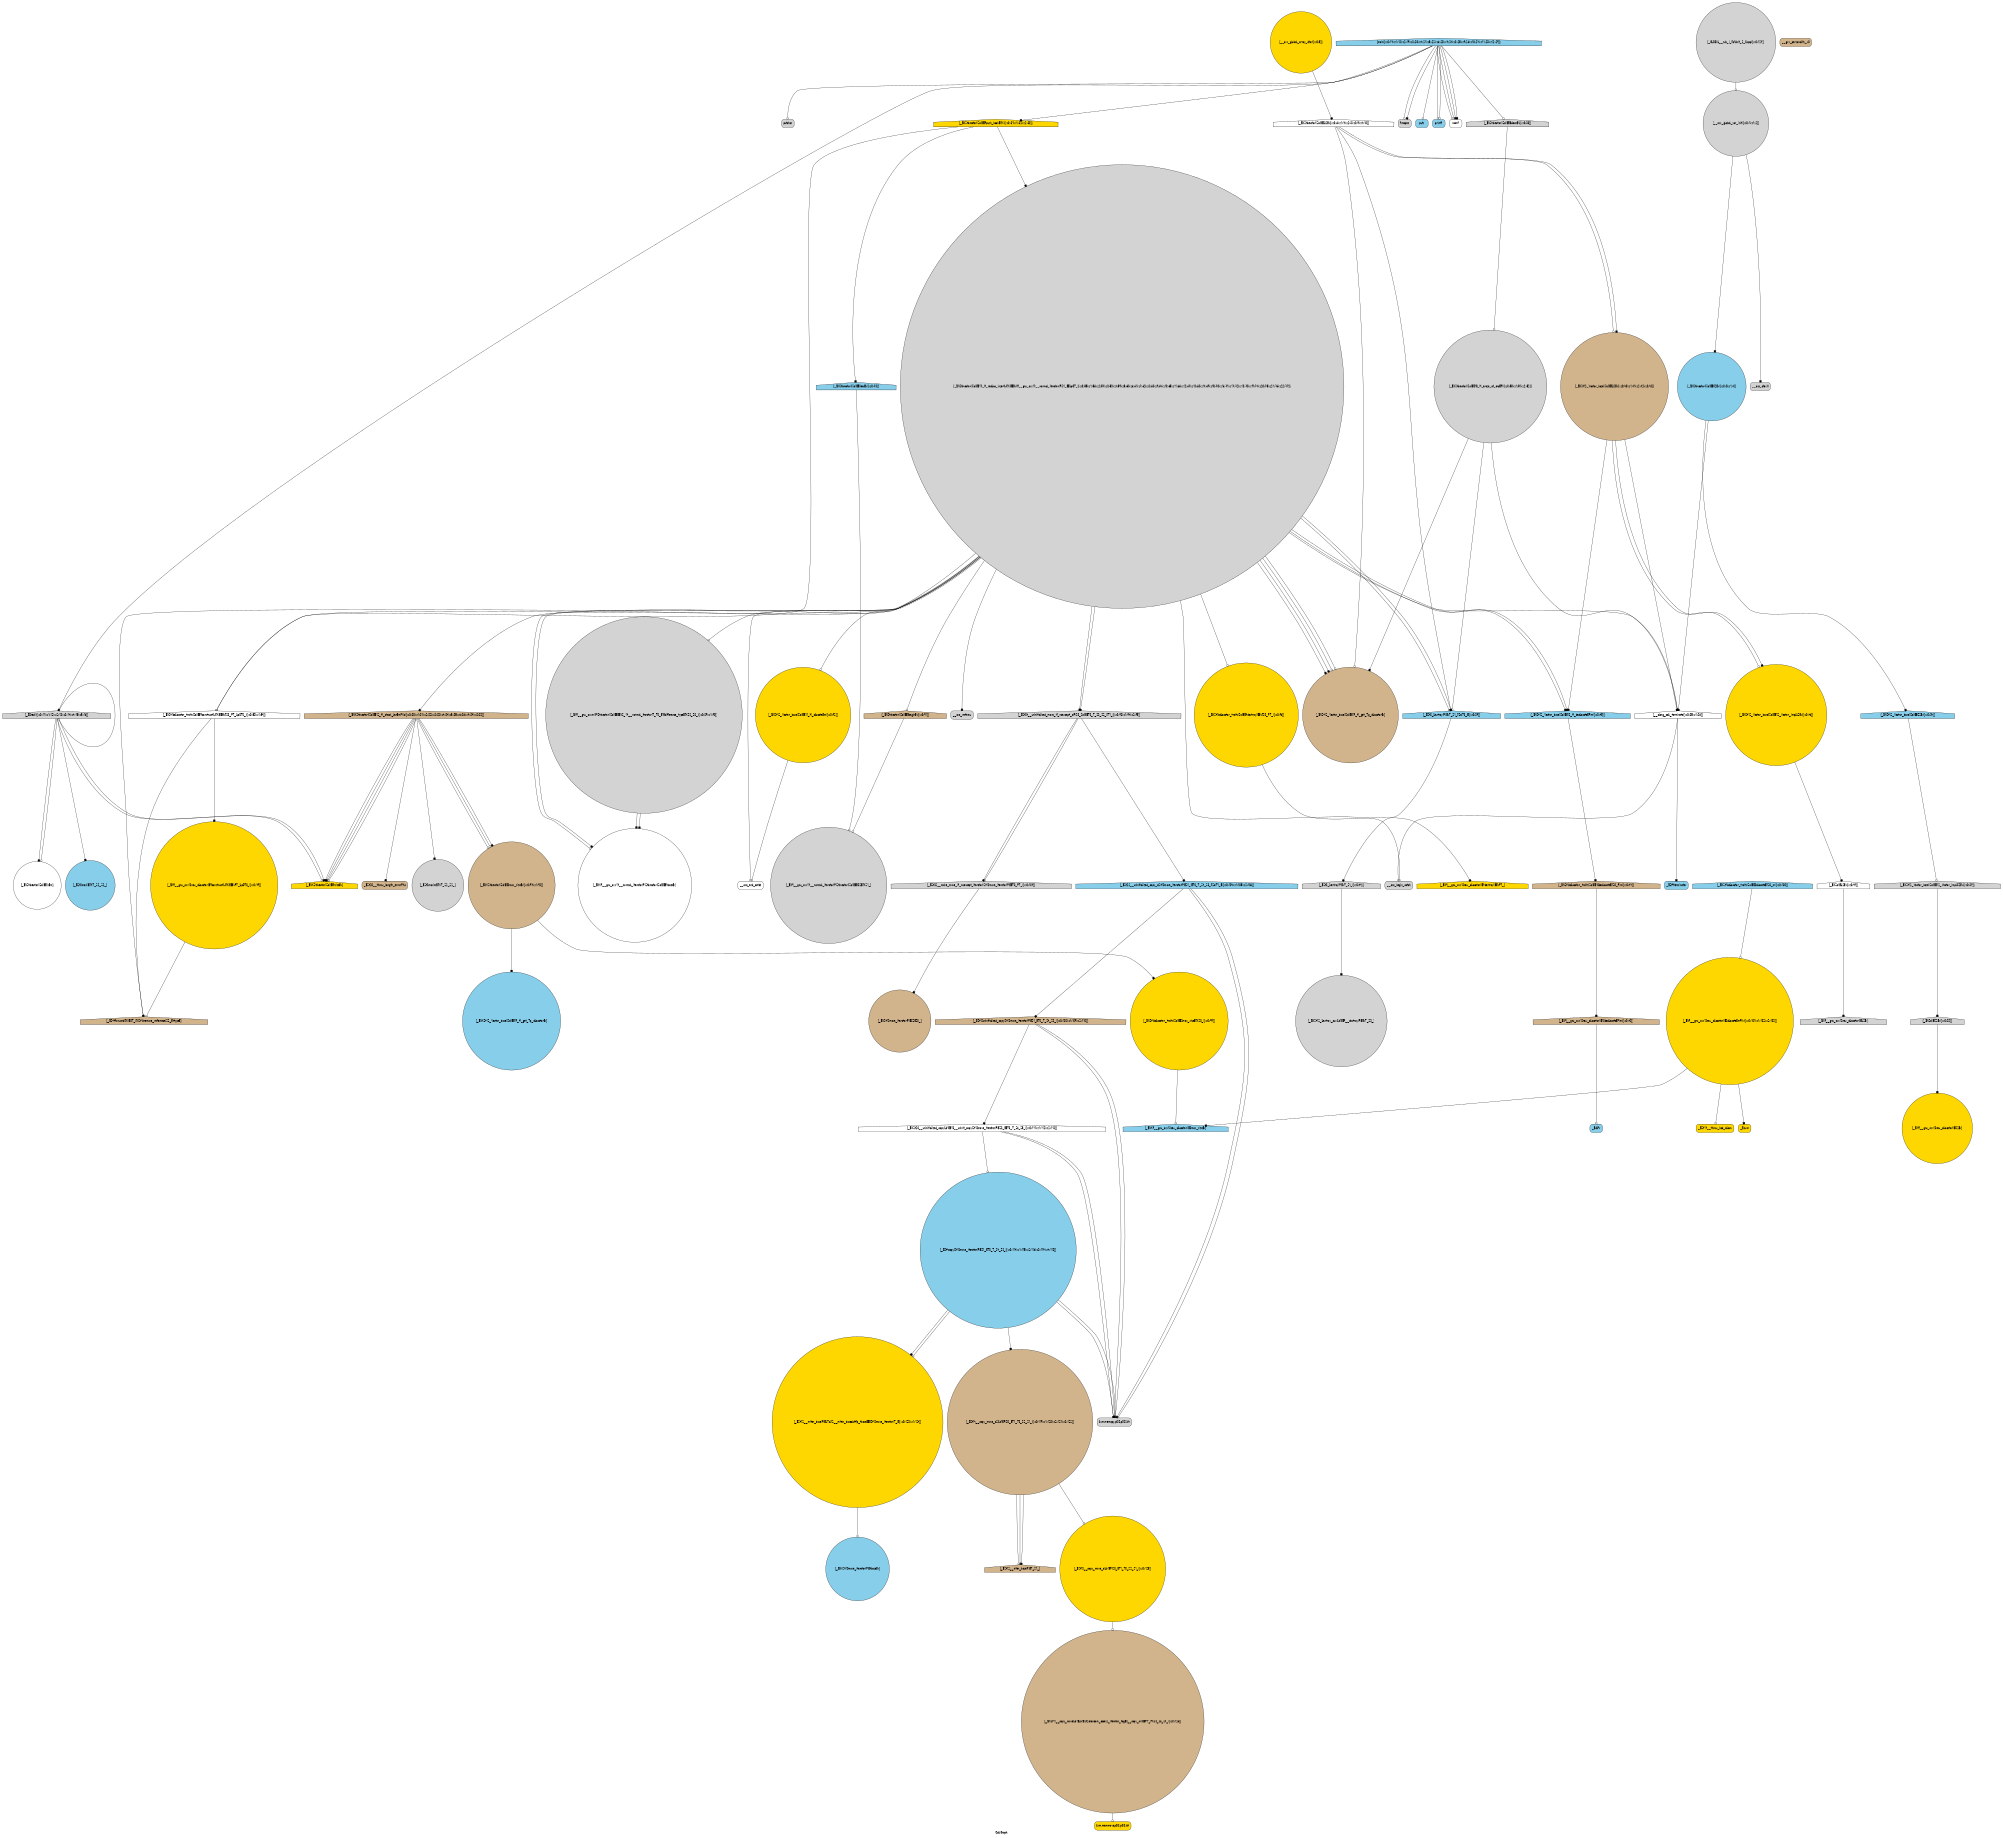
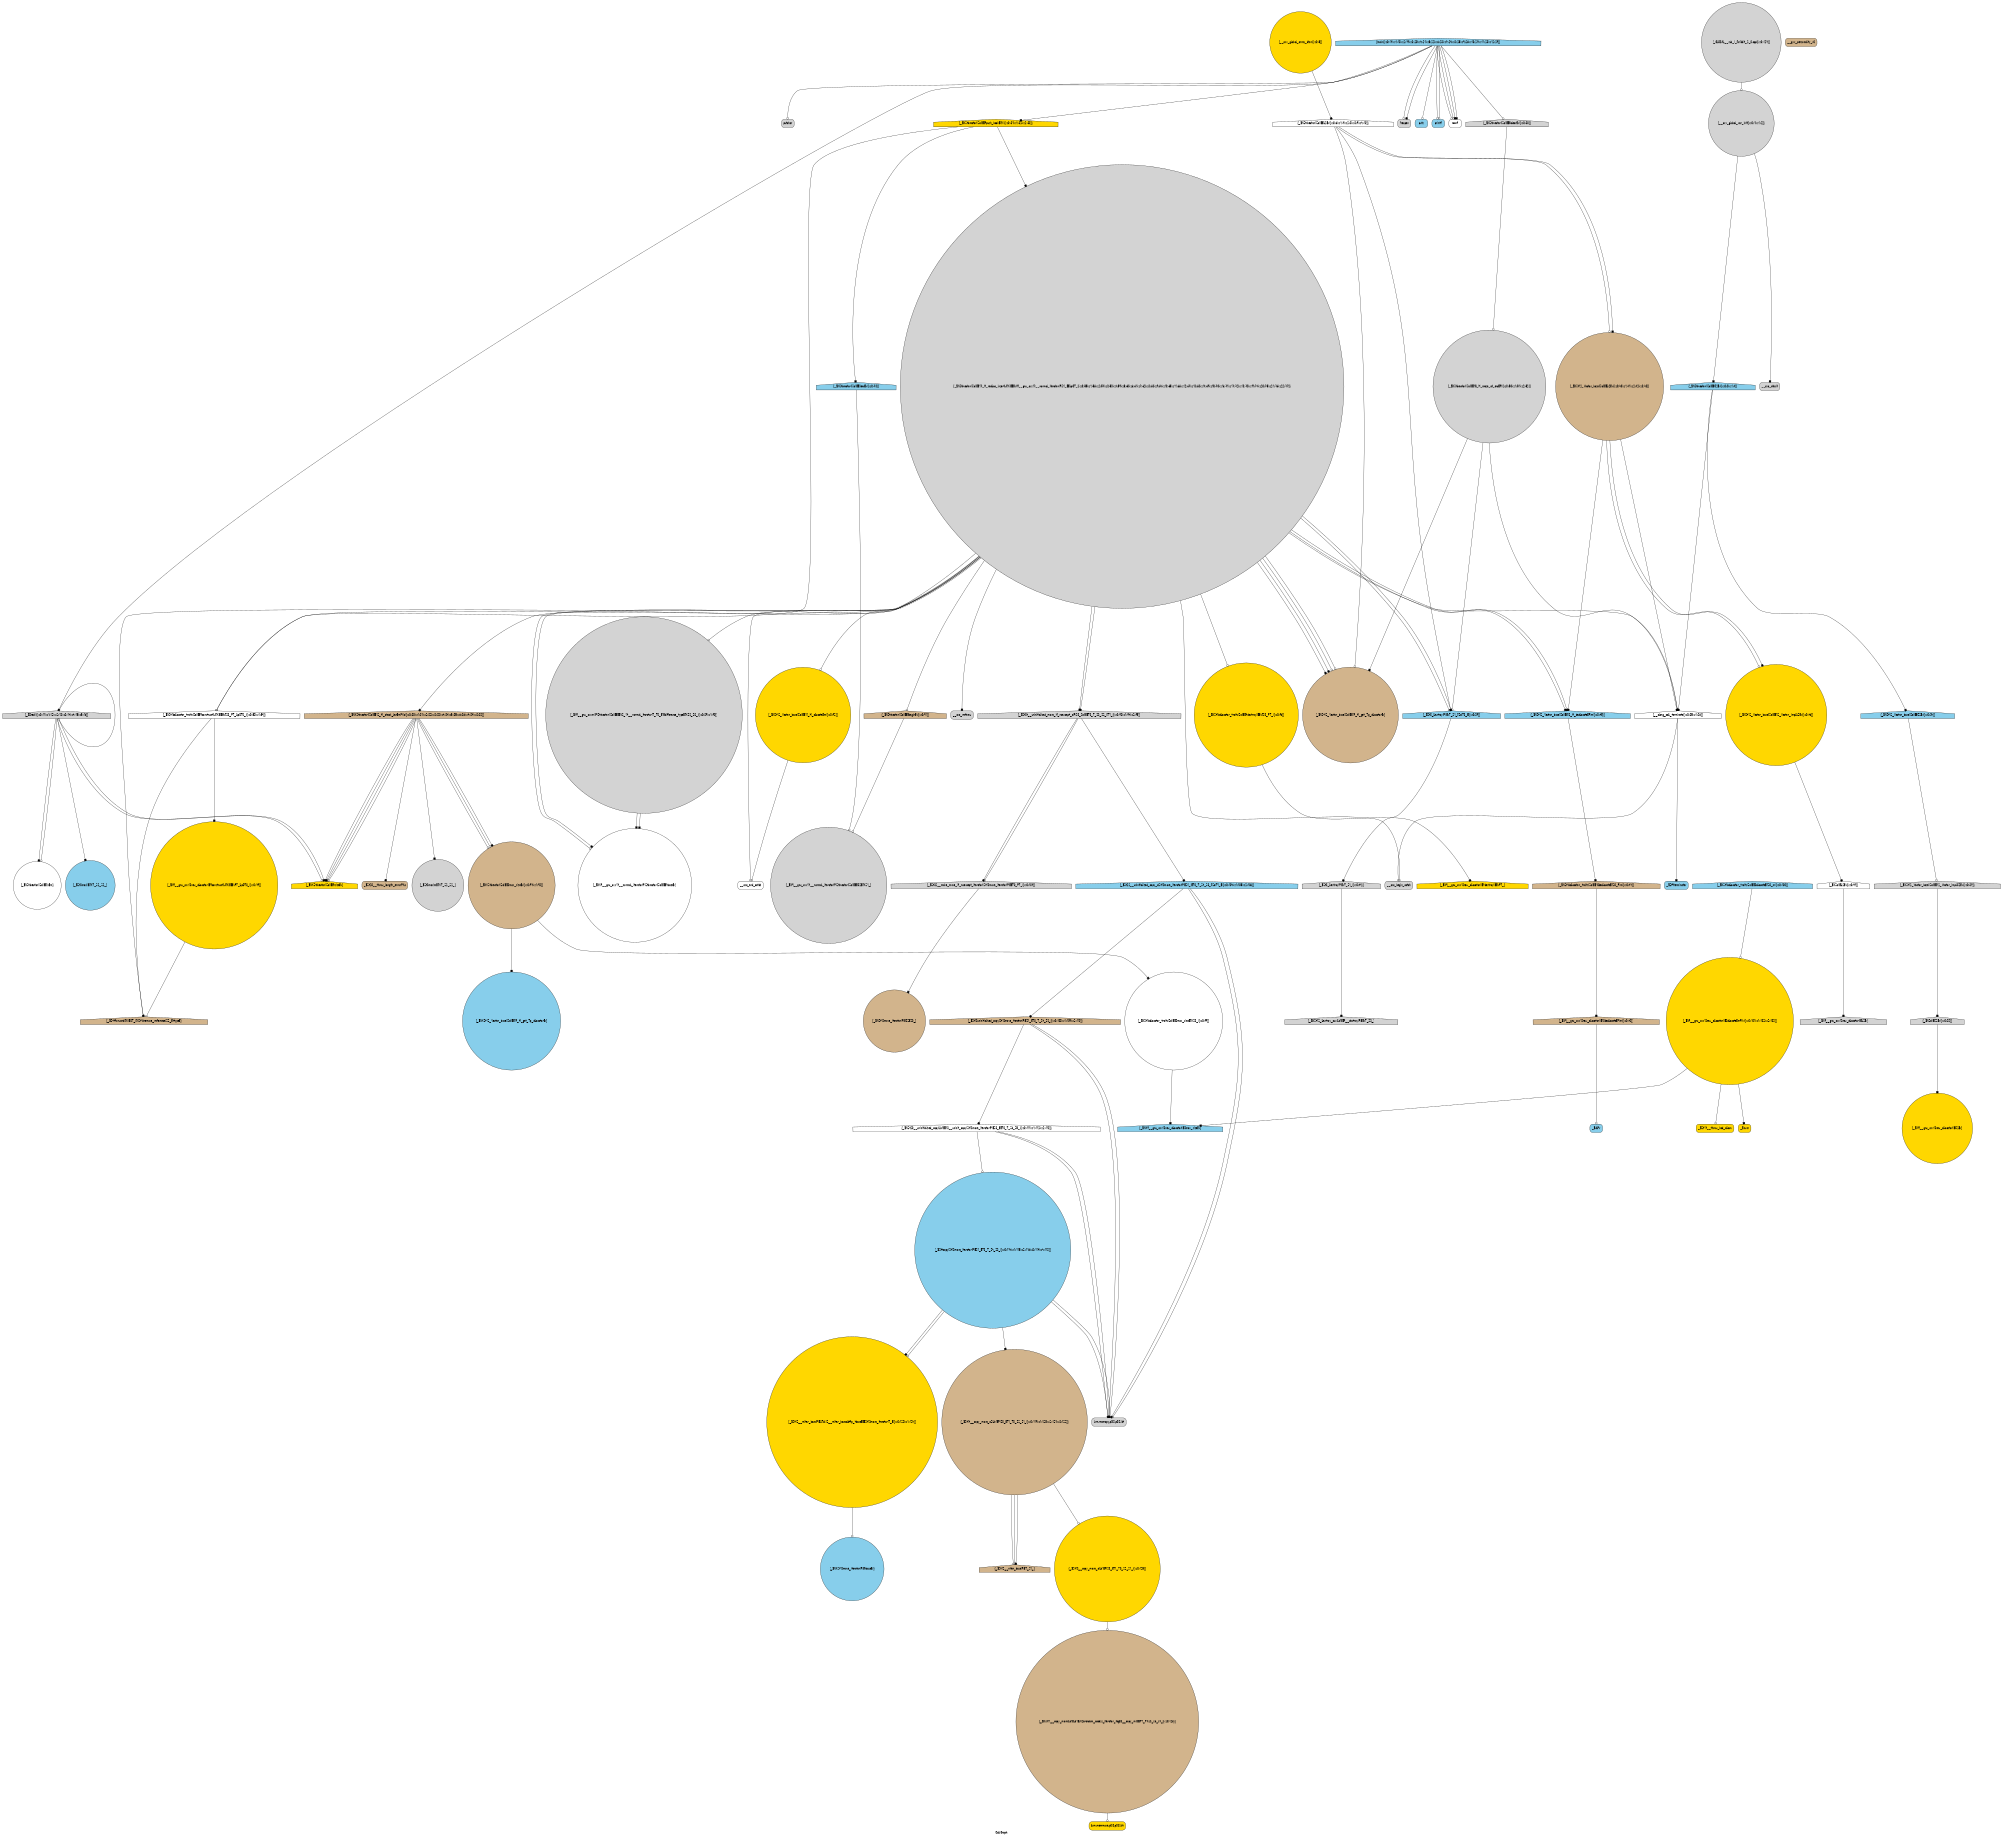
(1712, 387) -> (1713, 387)
(1179, 1021) -> (1174, 1021)
(1341, 1021) -> (1341, 1021)
(1177, 1096) -> (1171, 1096)
